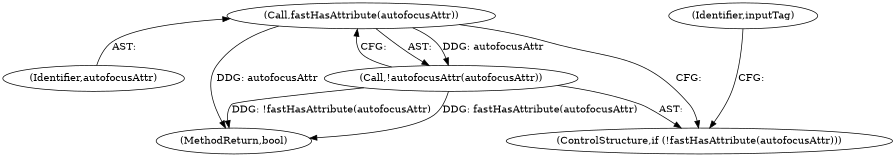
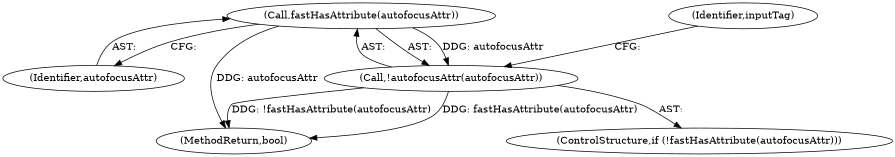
(375, 47) -> (375, 47)
(590, 52) -> (188, 37)
(736, 78) -> (605, 46)
